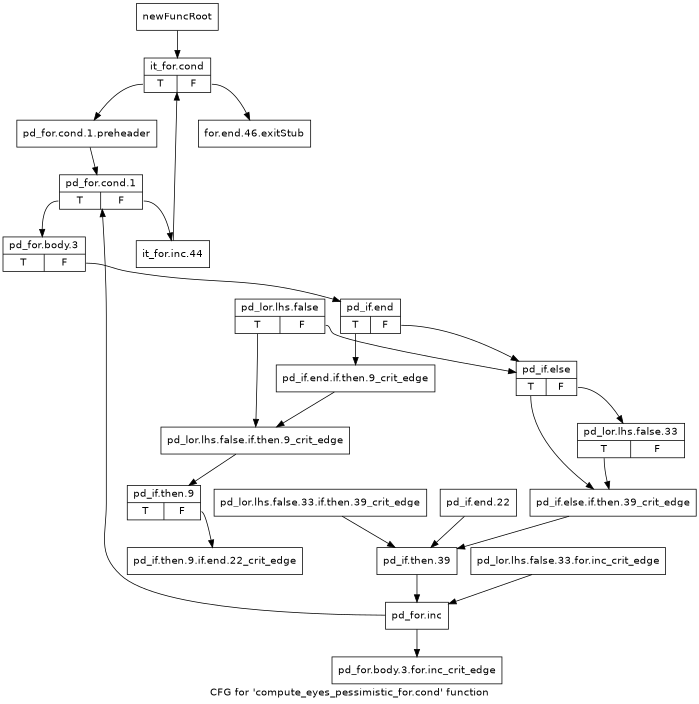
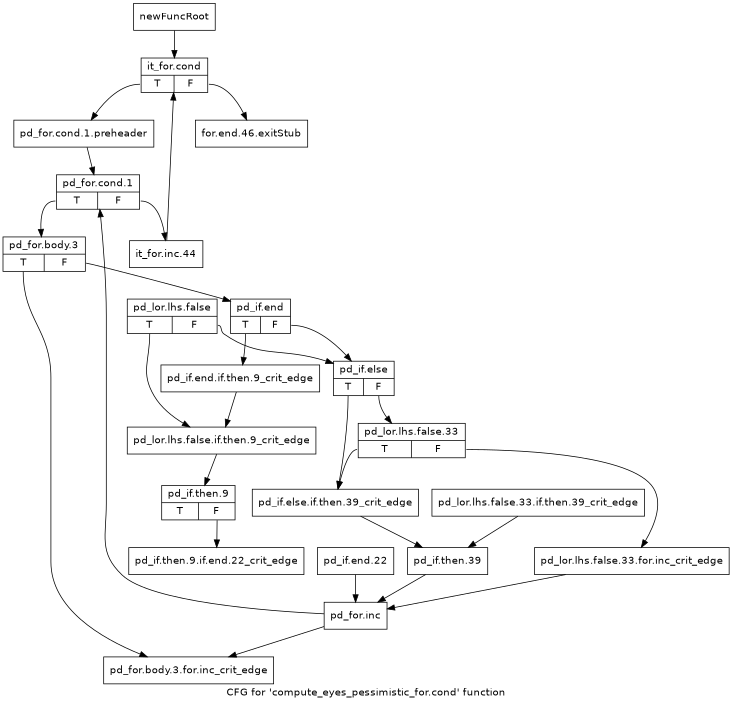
none -> (592, 460)
none -> (51, 482)
(450, 529) -> (356, 585)
